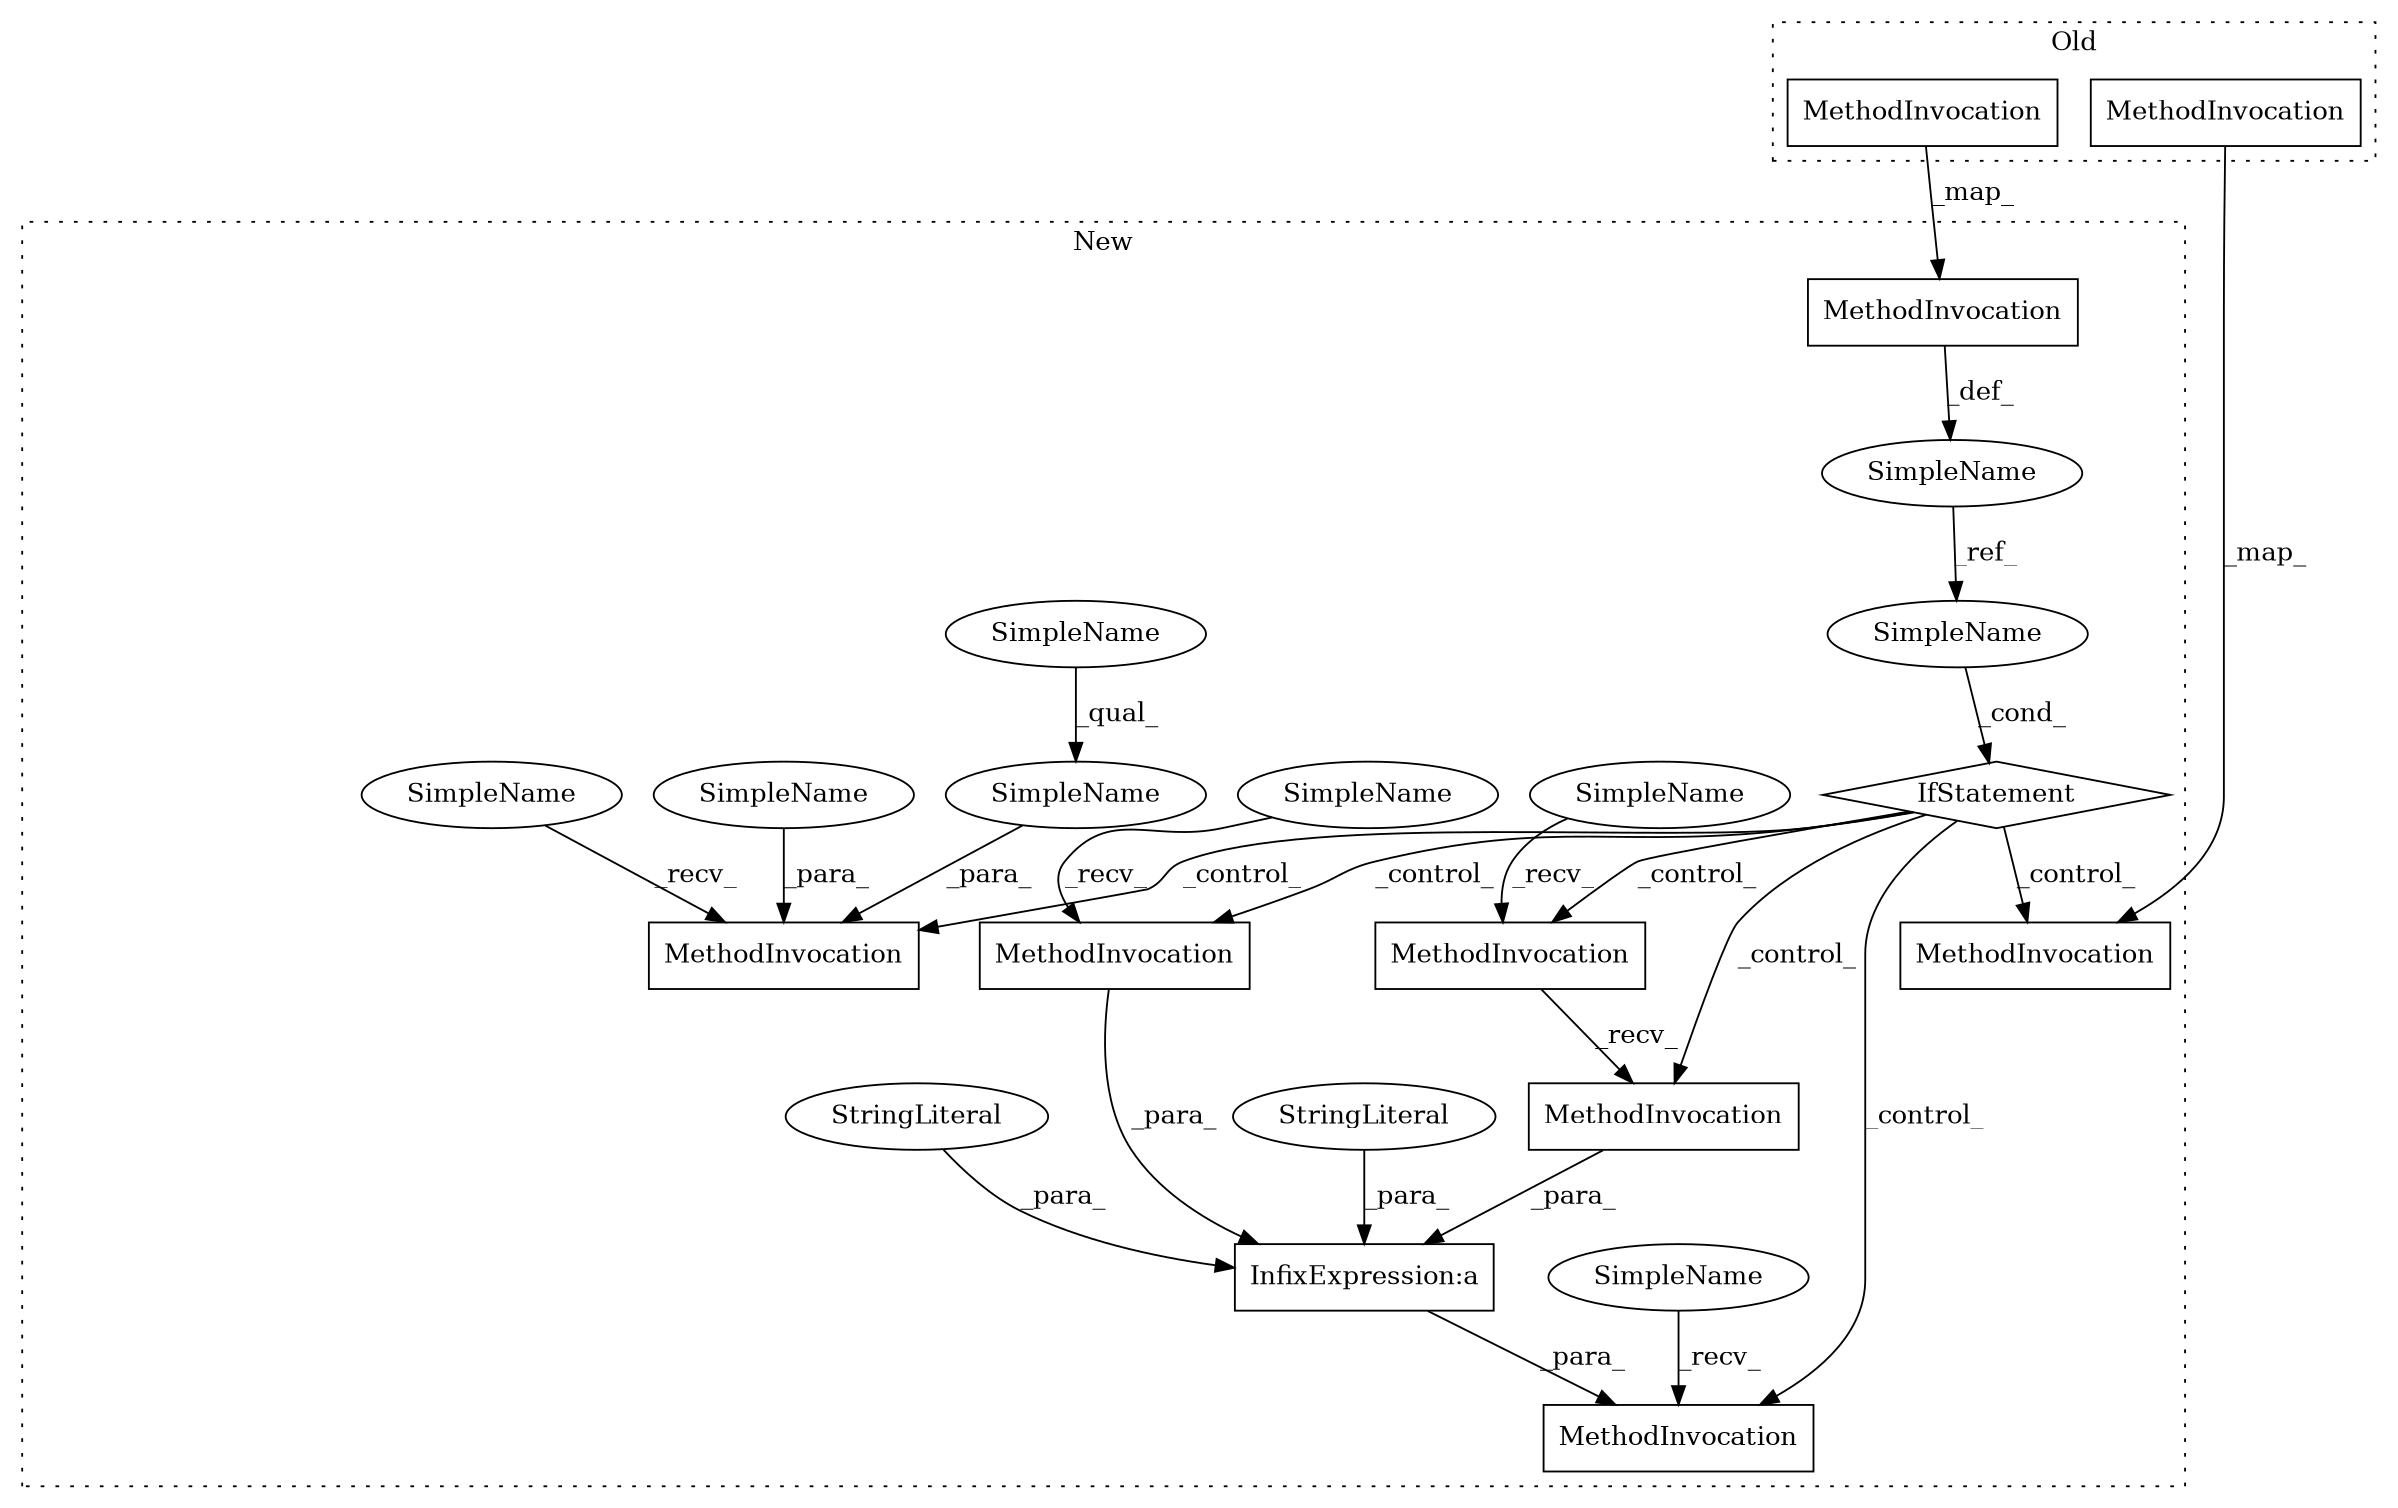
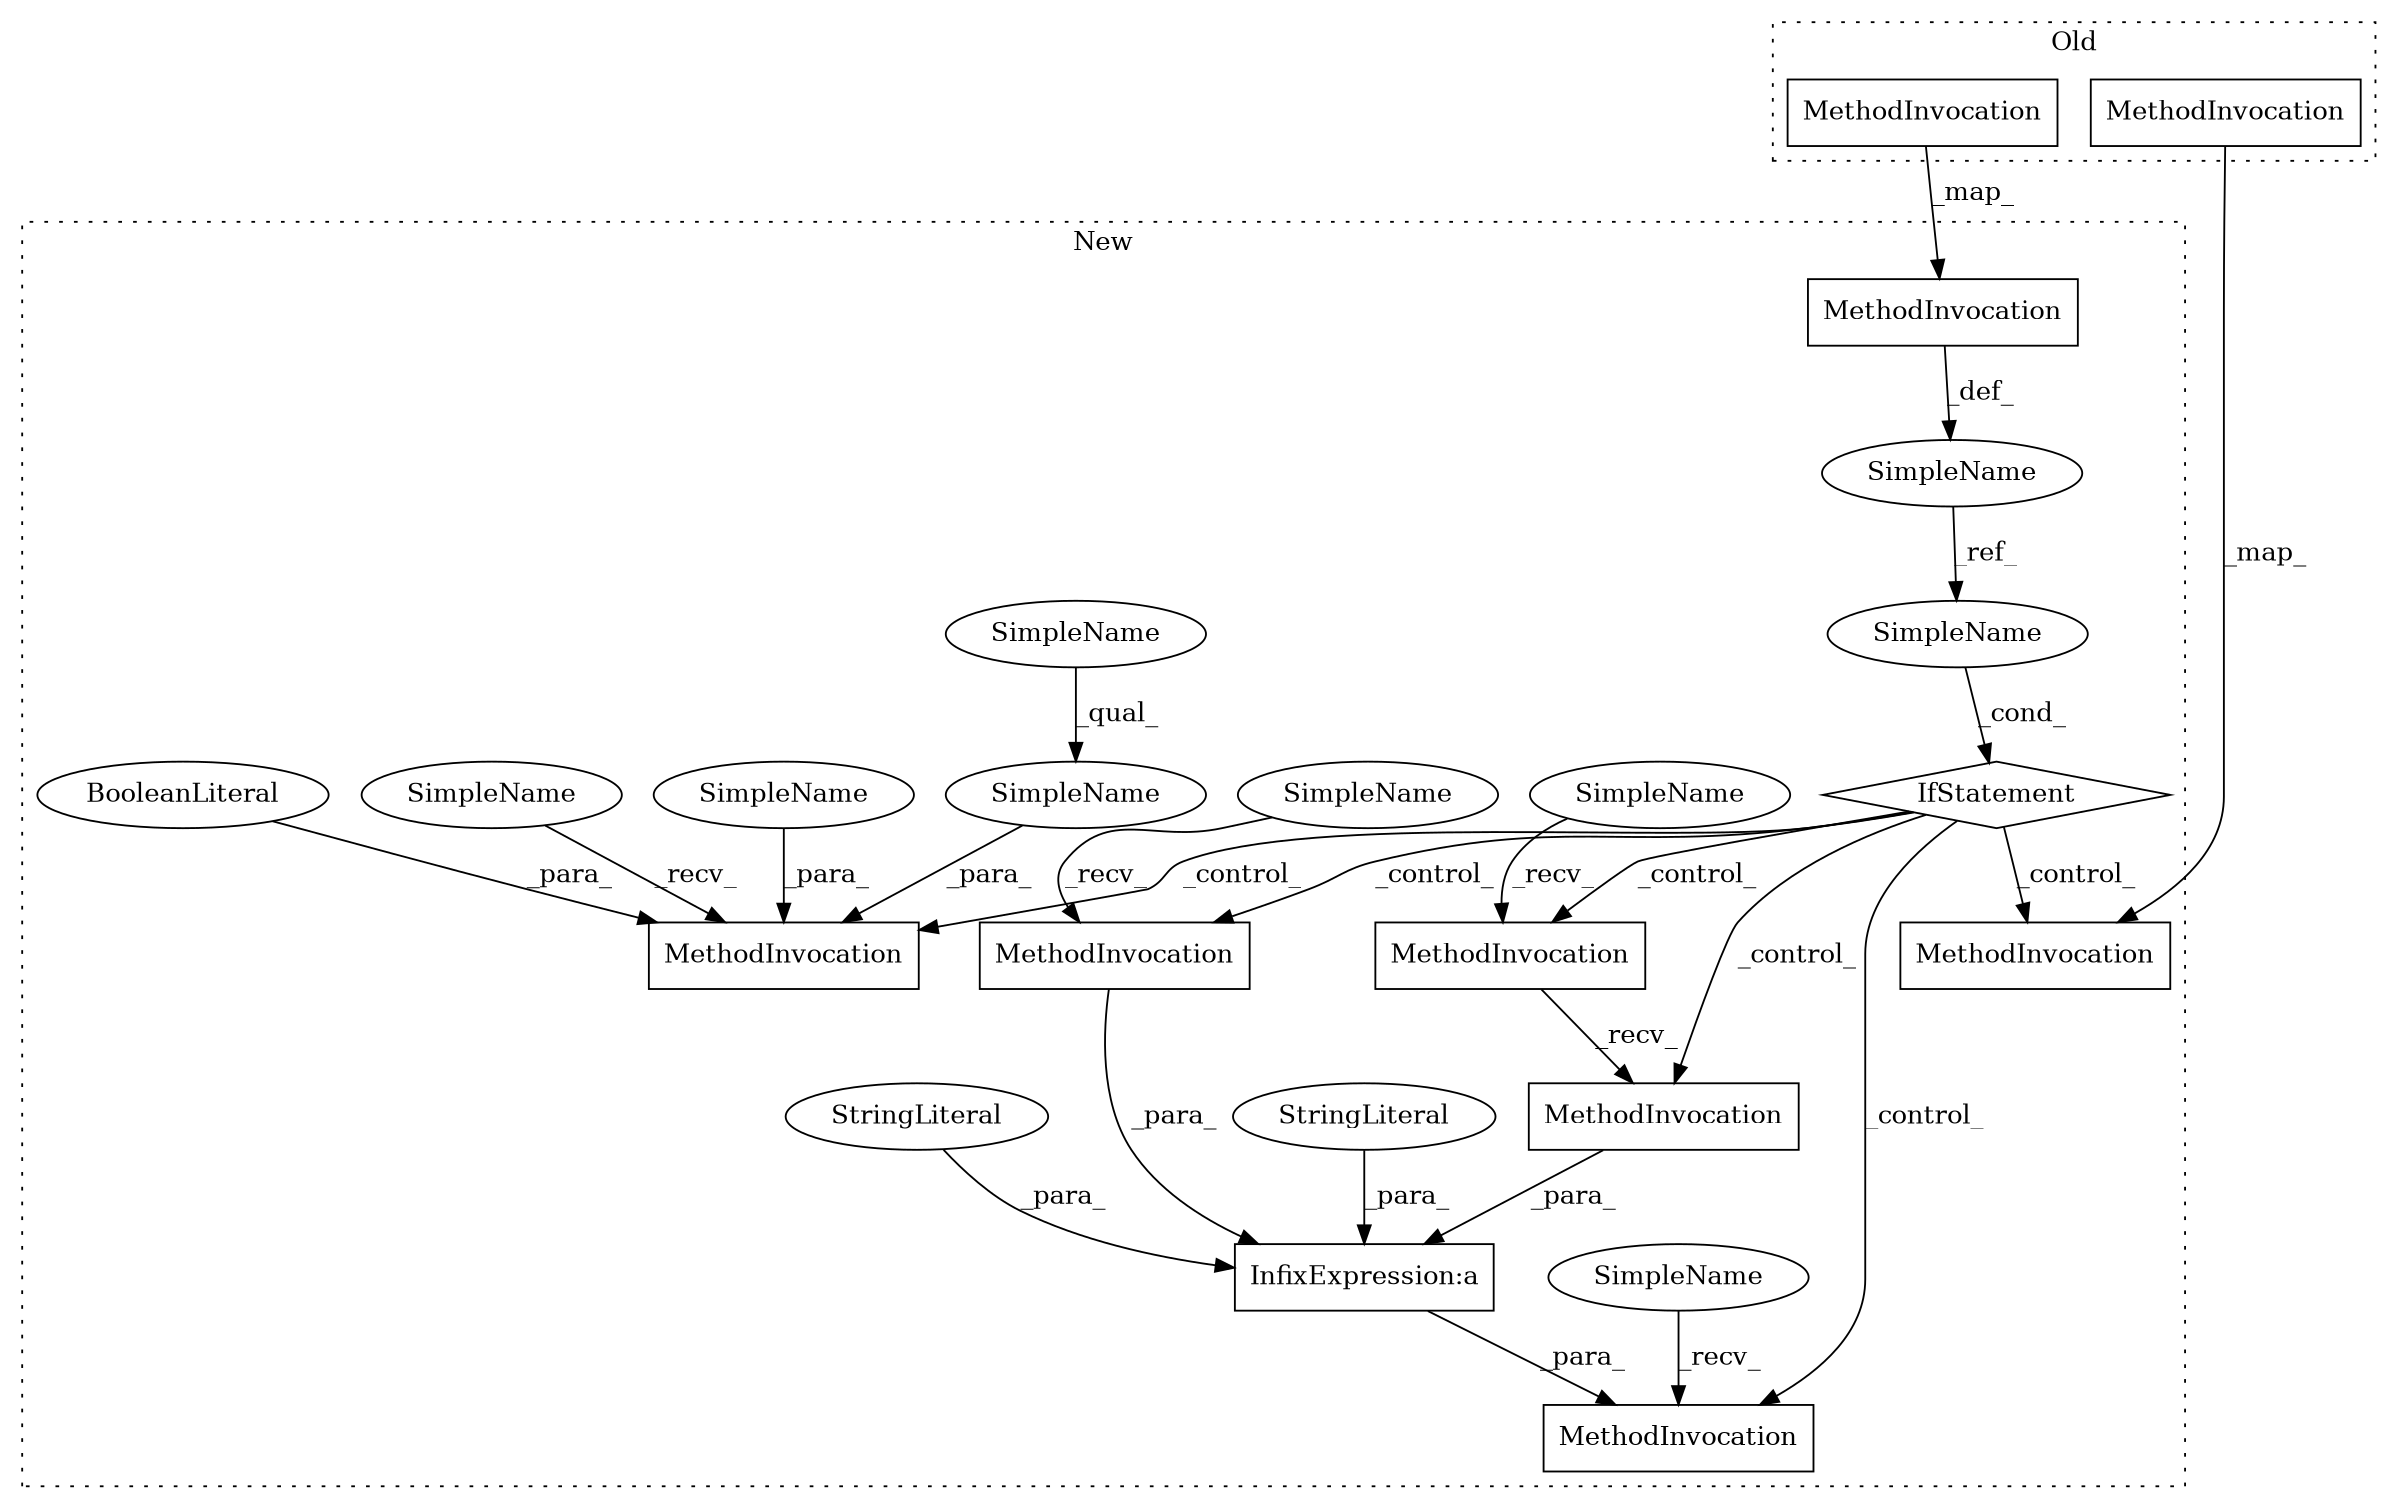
none -> (183, 795)
